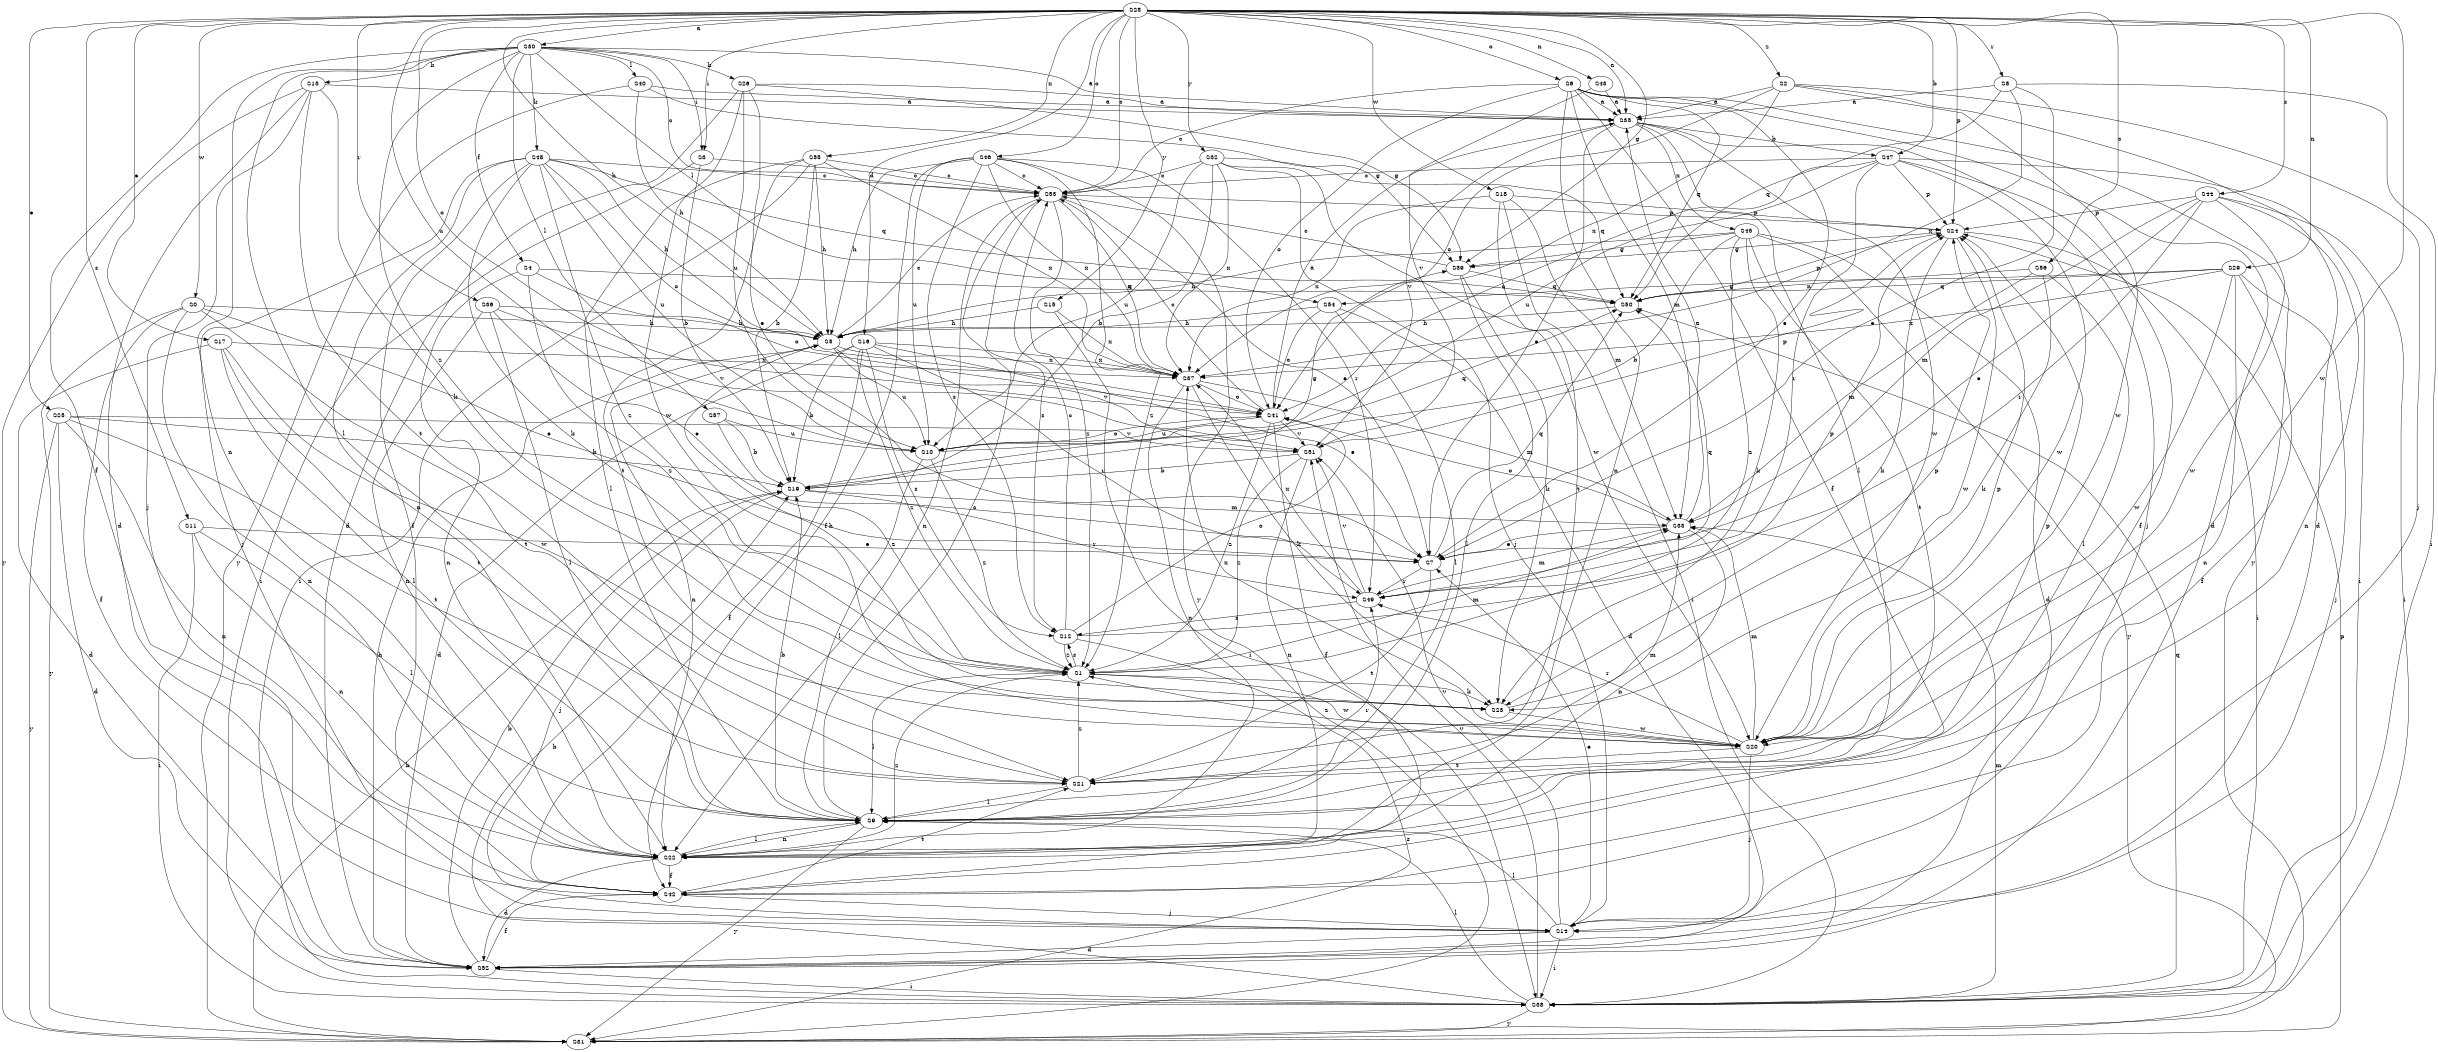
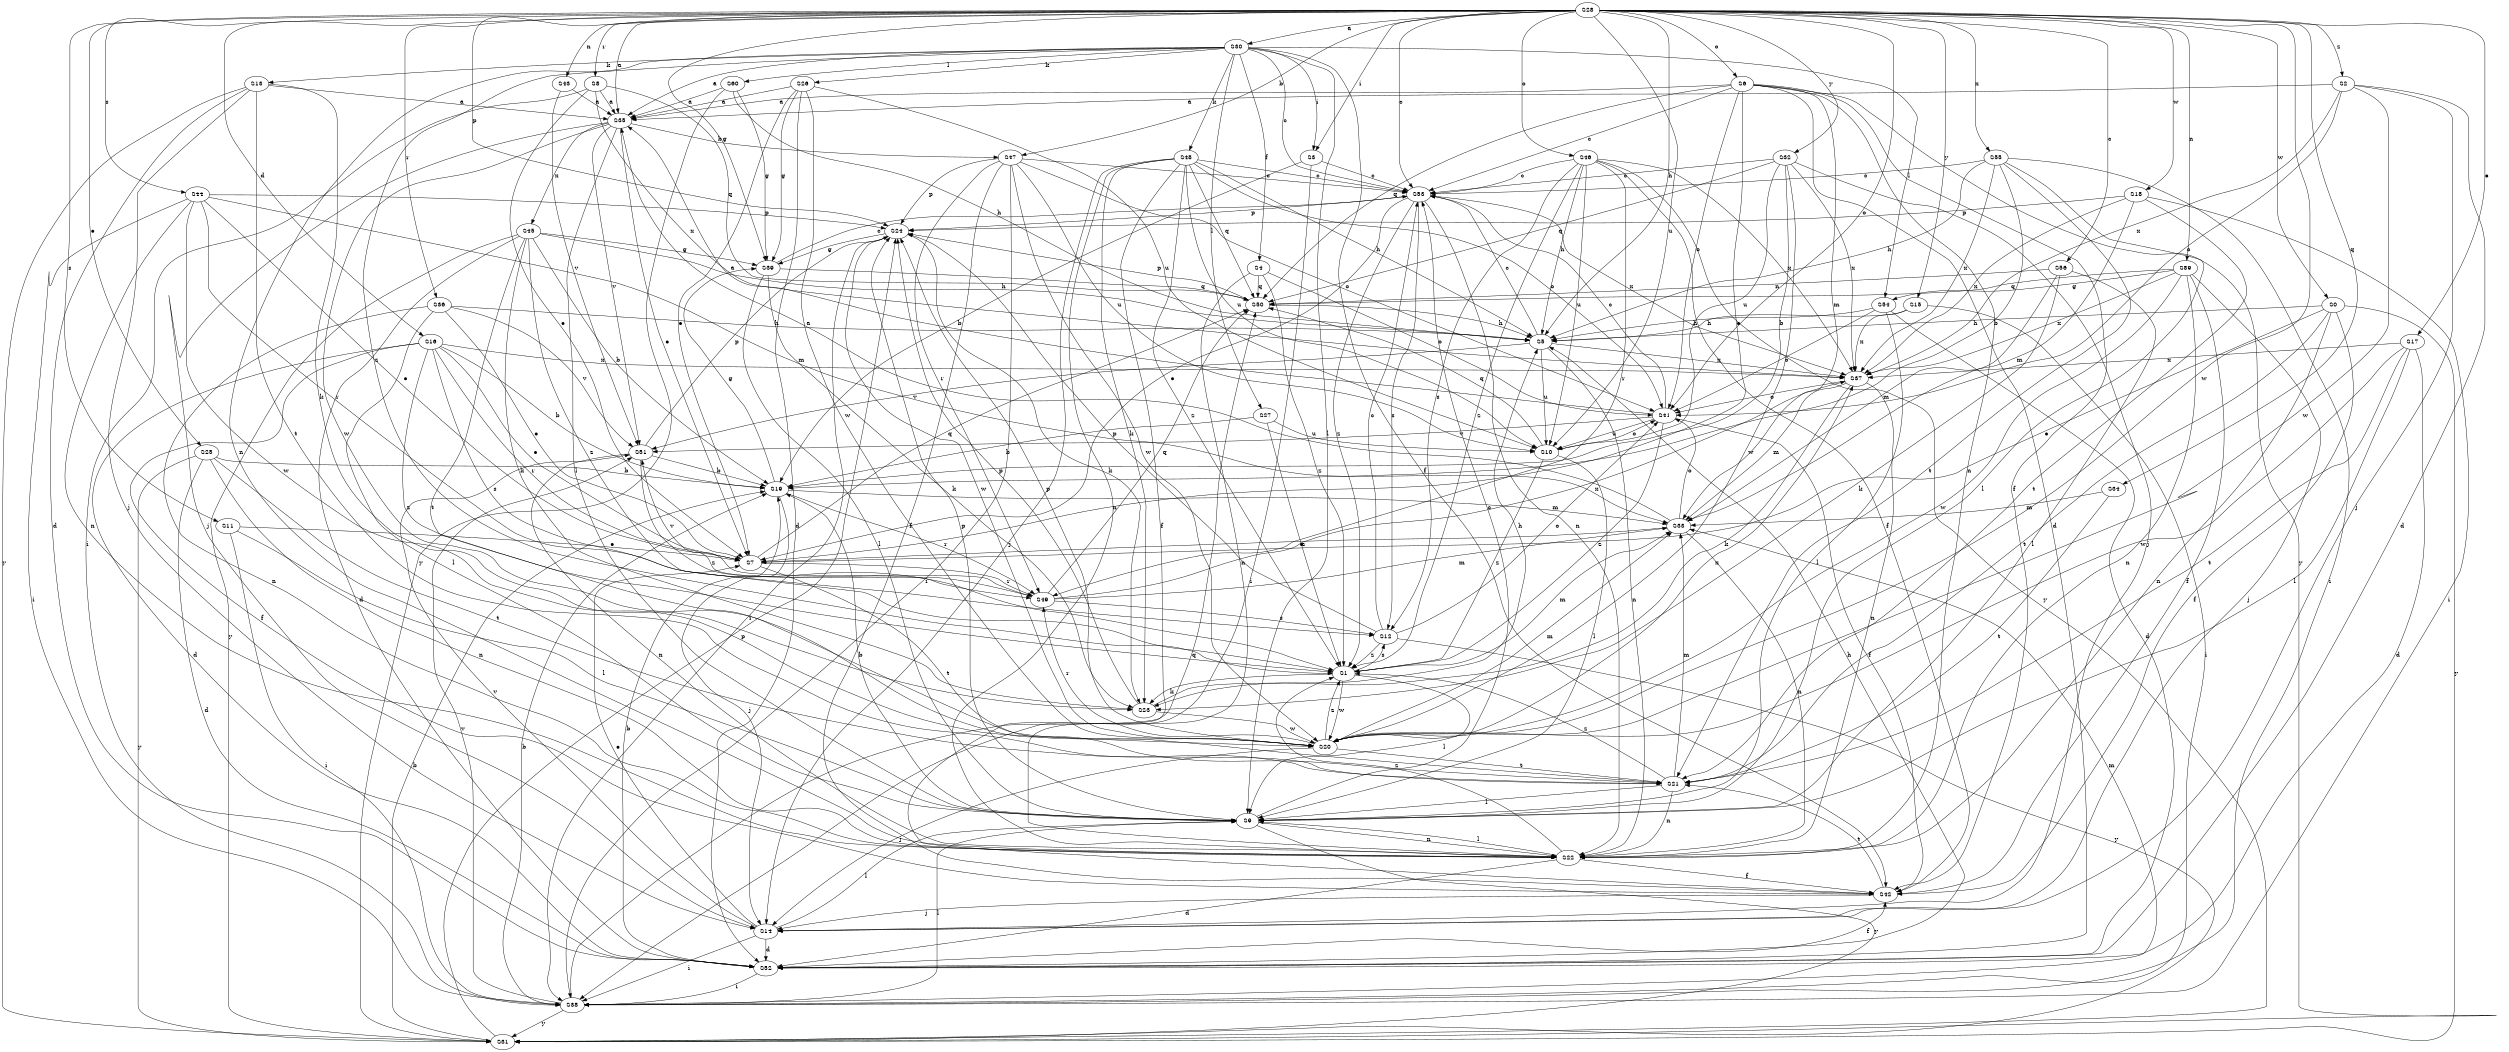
(640, 84) -> (733, 84)
(2234, 268) -> (2185, 268)
(715, 416) -> (1265, 416)
(653, 424) -> none
none -> (2114, 489)
(389, 749) -> (1645, 845)
(1167, 791) -> none
(1409, 839) -> (2117, 839)
